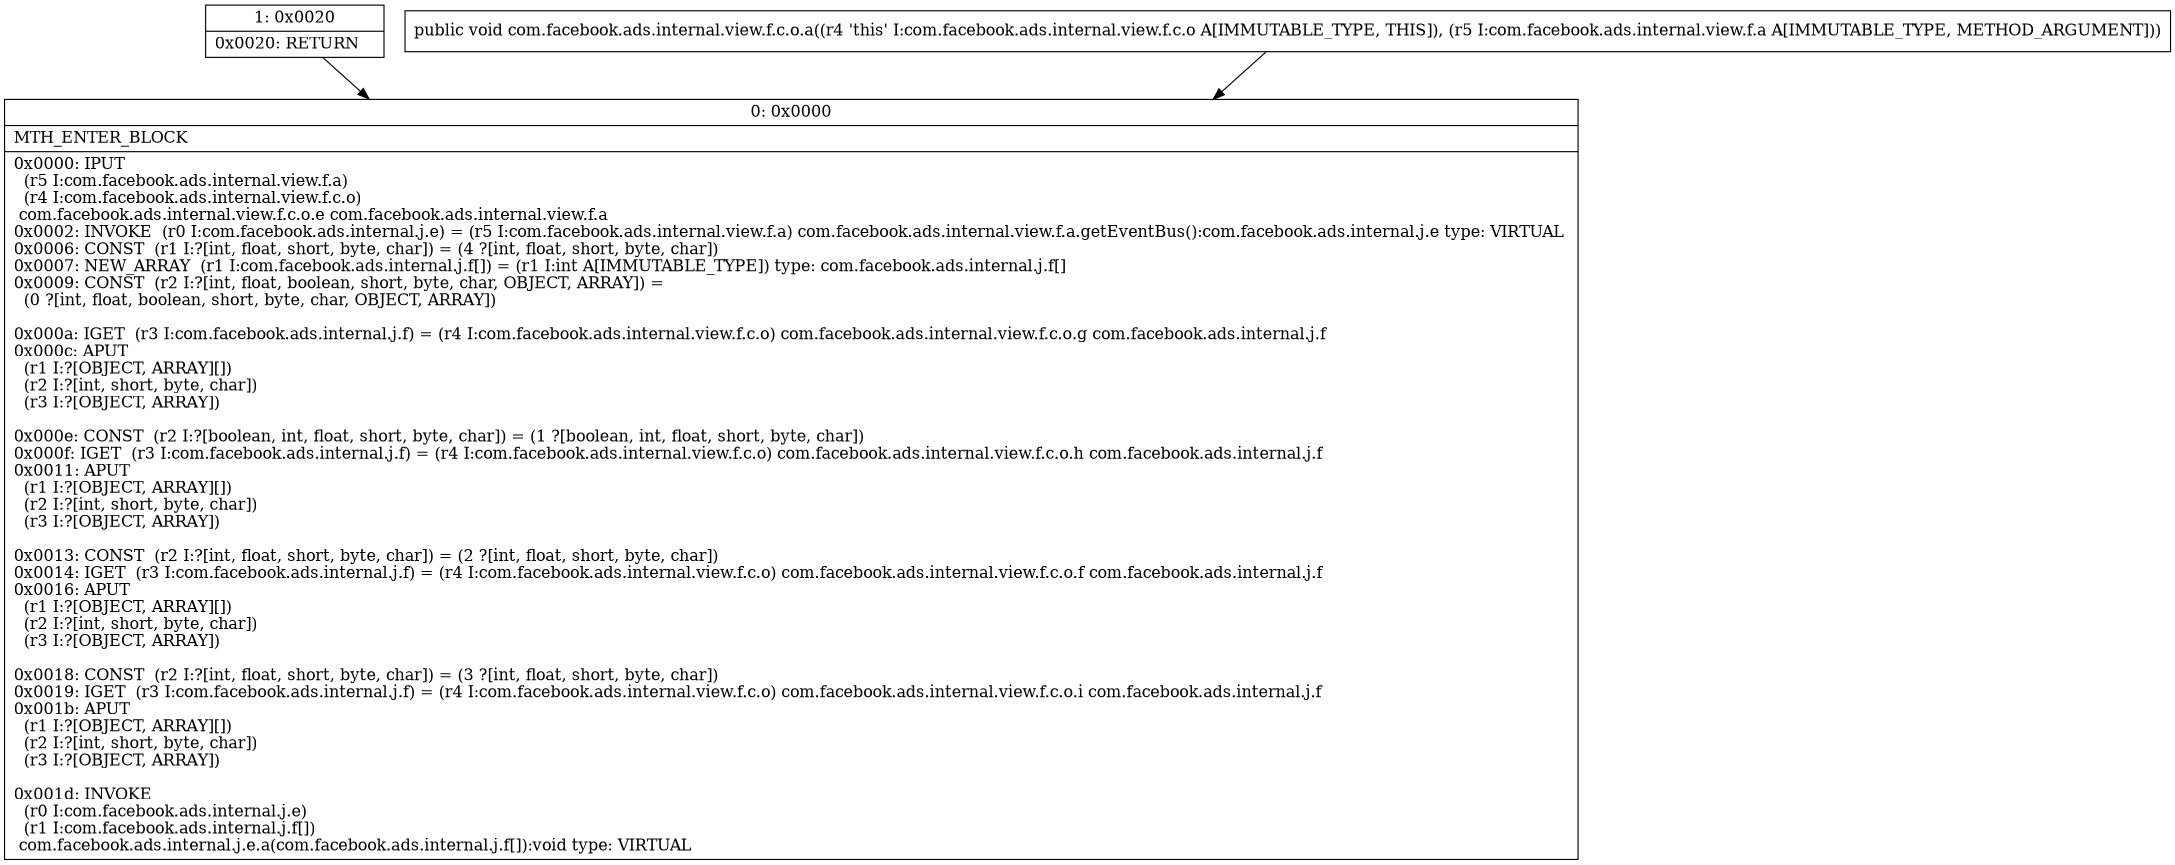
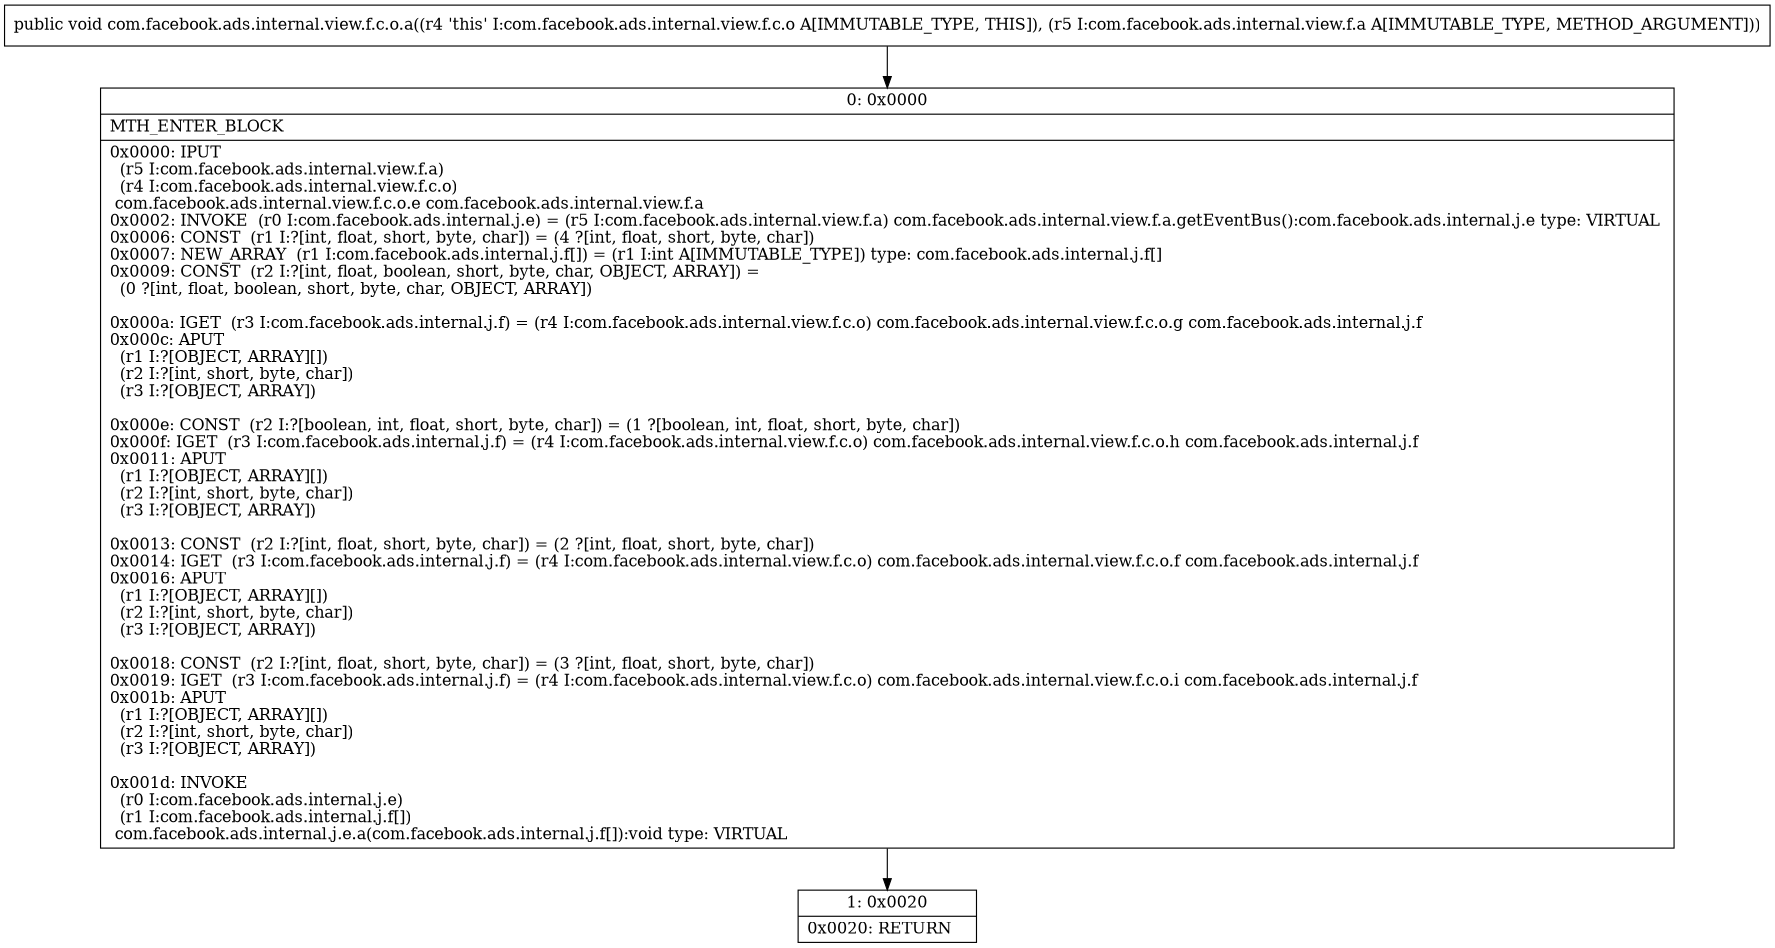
(342, 74) -> (887, 863)
